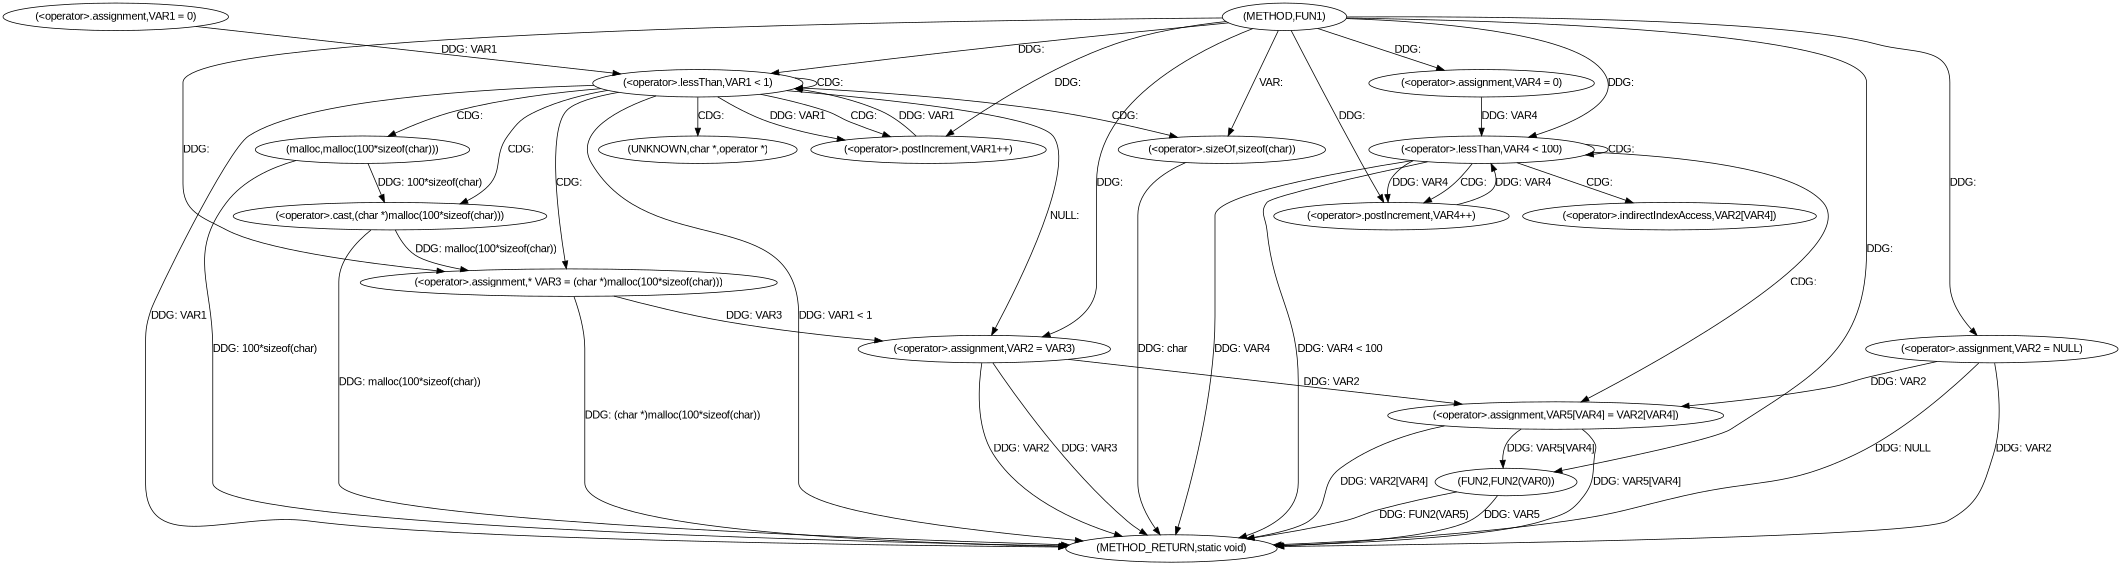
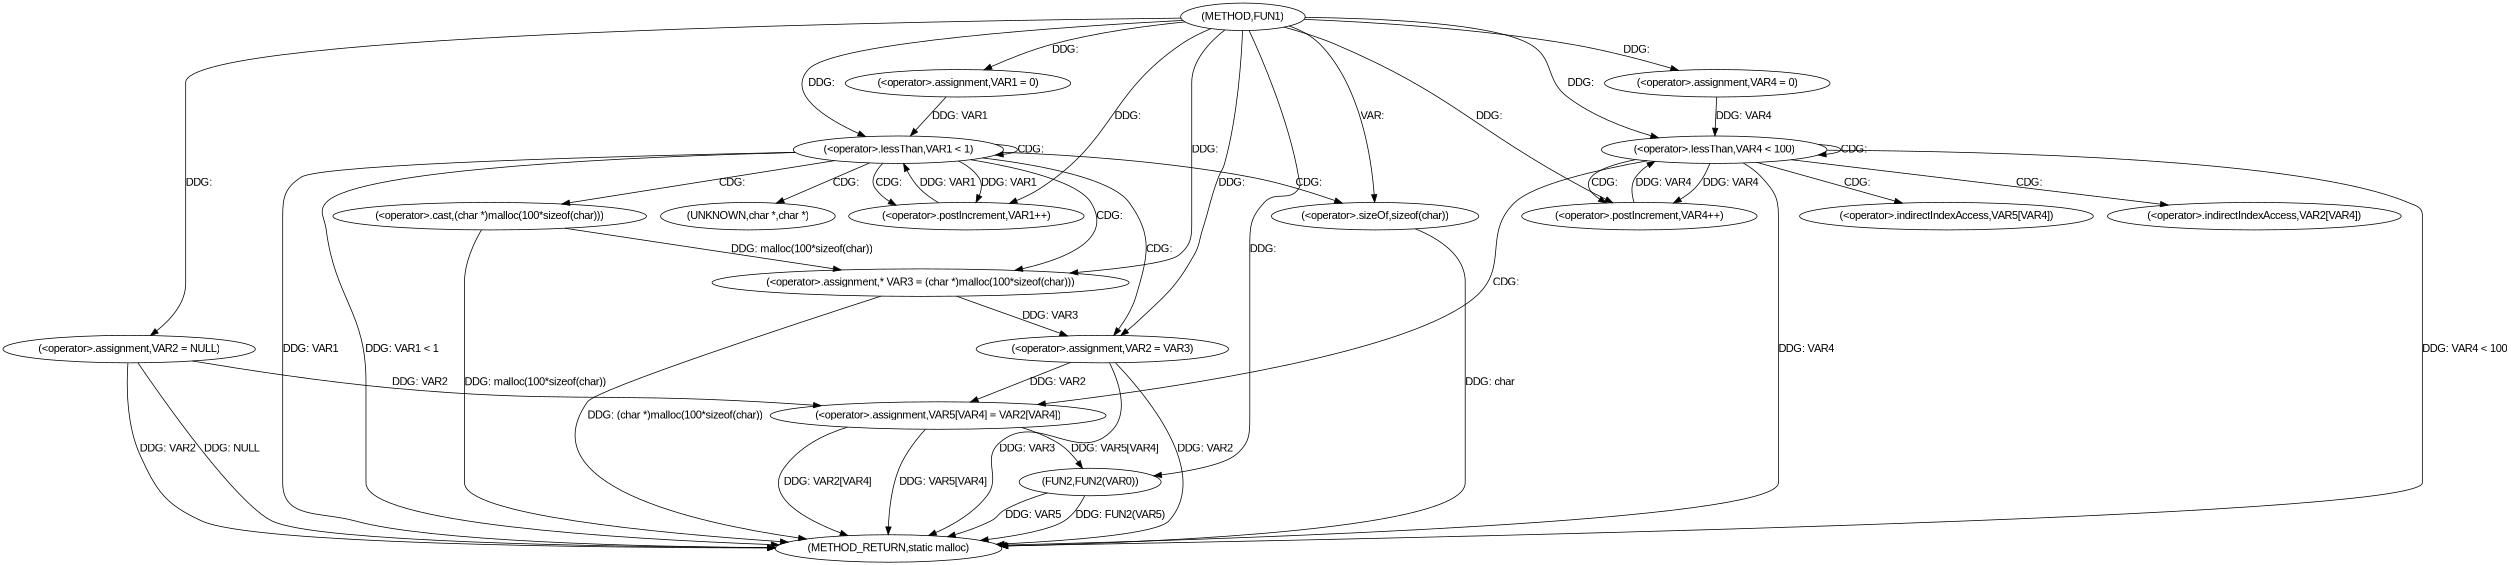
none -> (1086, 36)
(362, 150) -> none
(698, 150) -> (748, 216)
(1066, 216) -> (1161, 249)
none -> (1946, 216)
(1171, 548) -> (888, 548)
